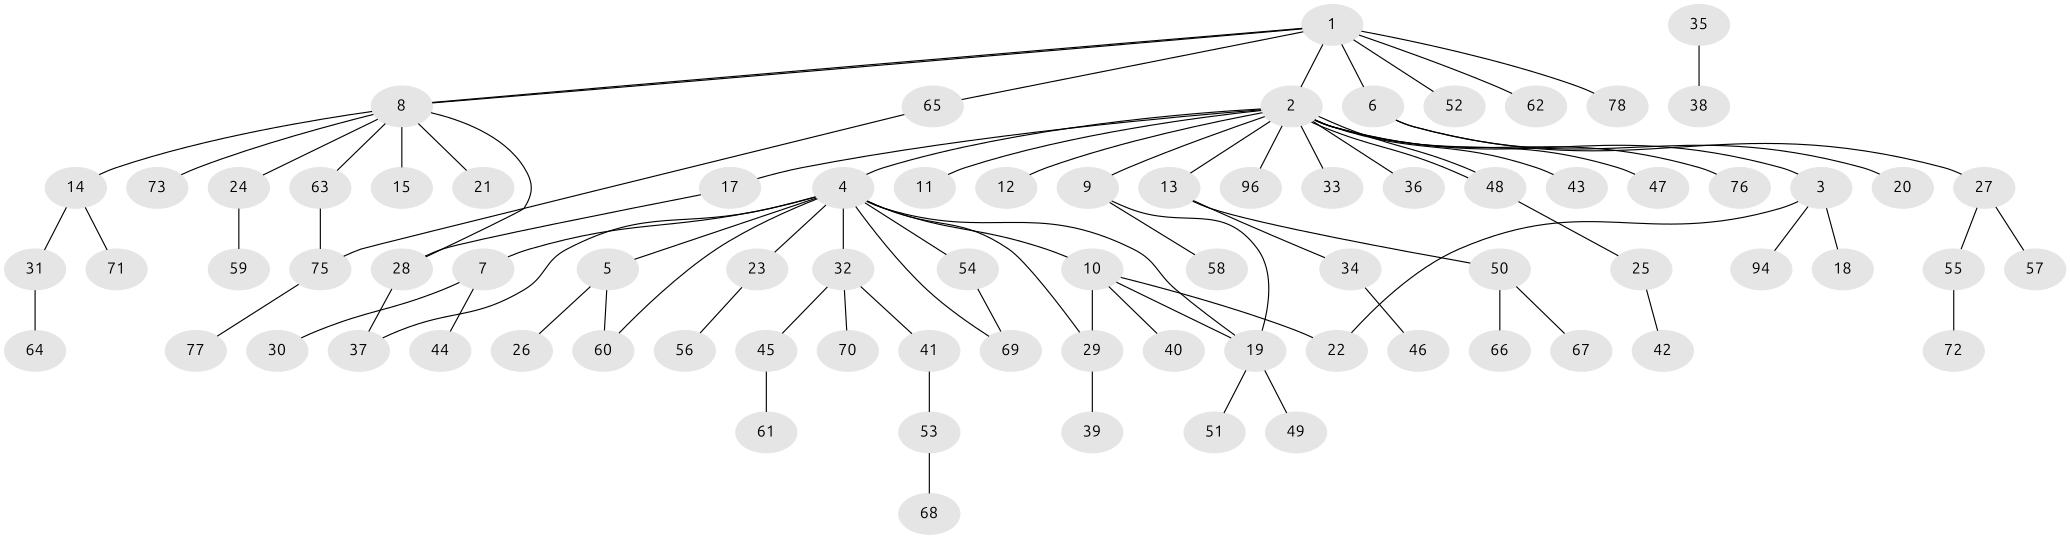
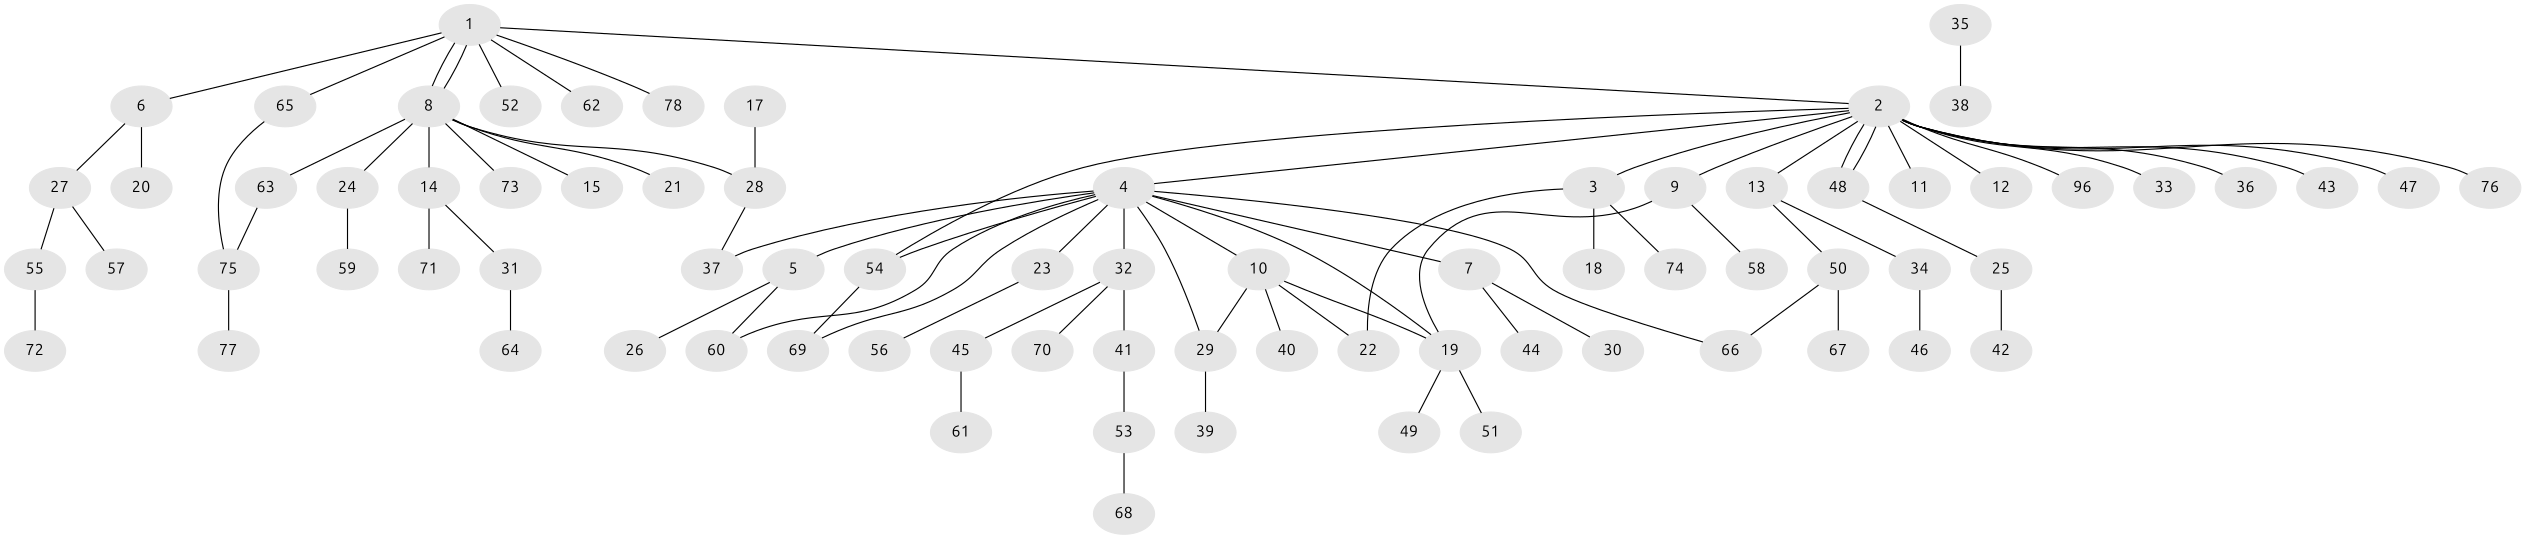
(945, 144) -> (1361, 132)
none -> (1470, 236)
(1761, 269) -> (1675, 269)
